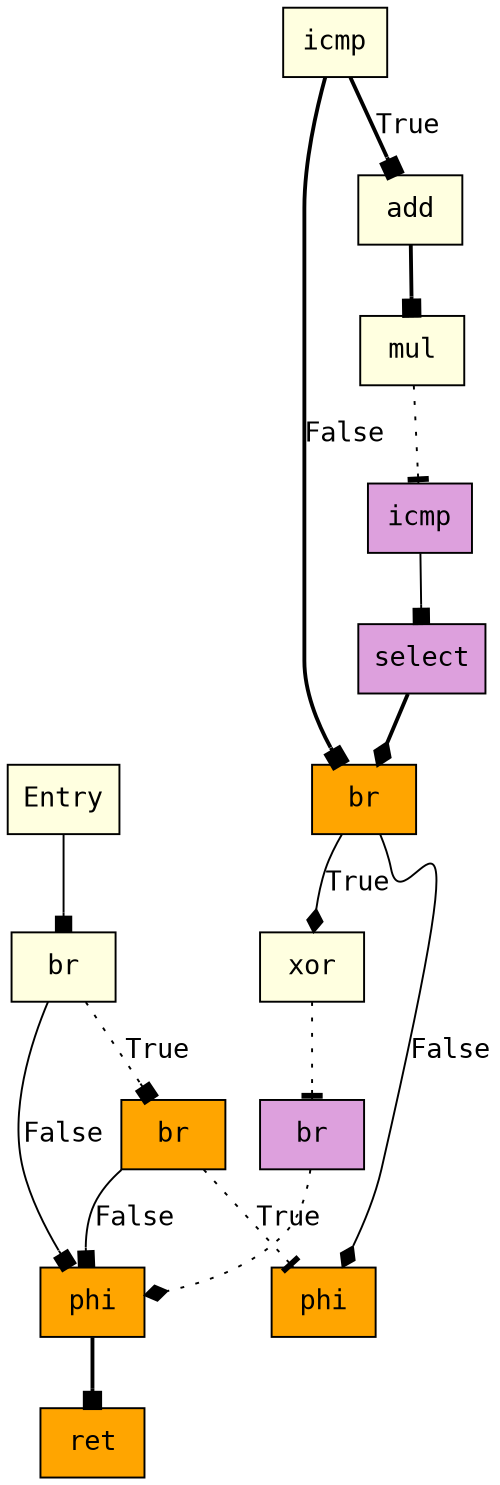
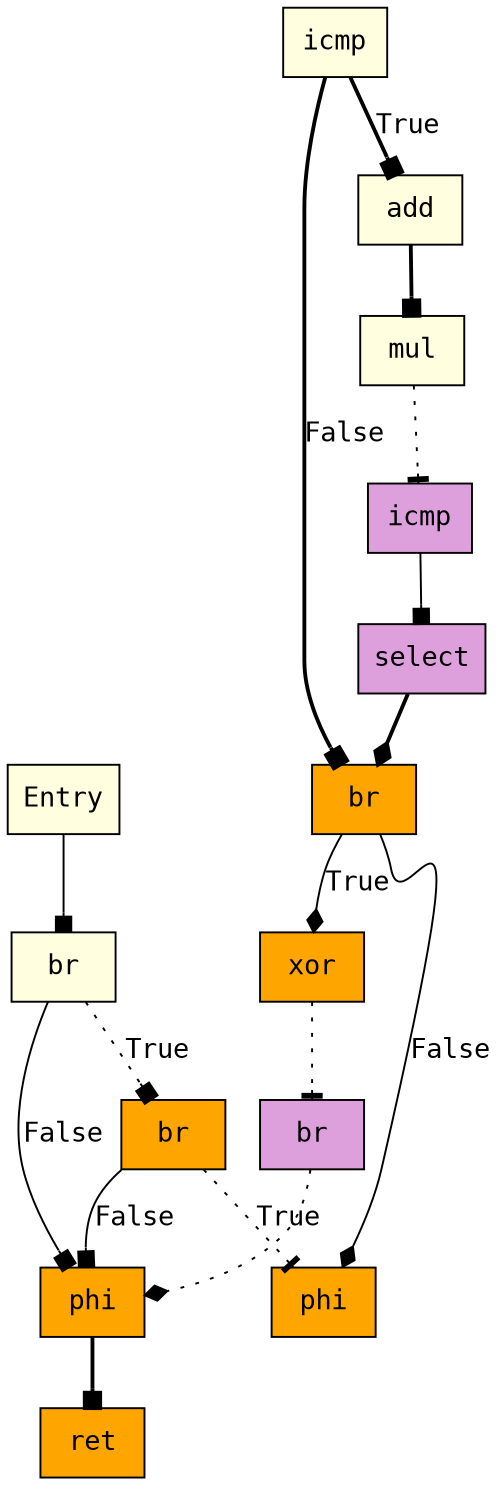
(312, 967) -> (312, 967)
